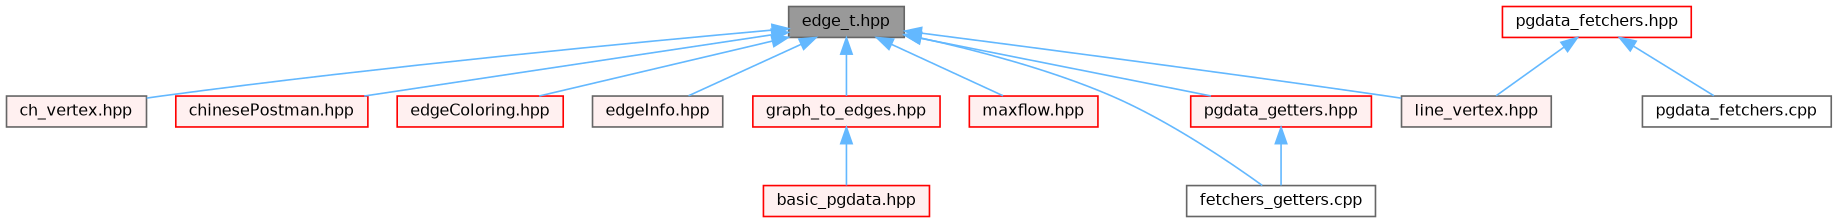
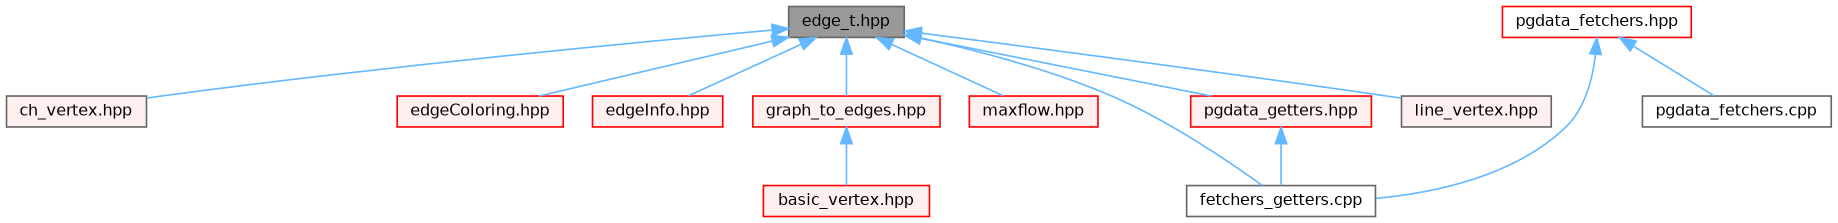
(1530, 71) -> (1514, 163)
(272, 112) -> none
(658, 112) -> (658, 112)
(846, 201) -> (846, 201)
